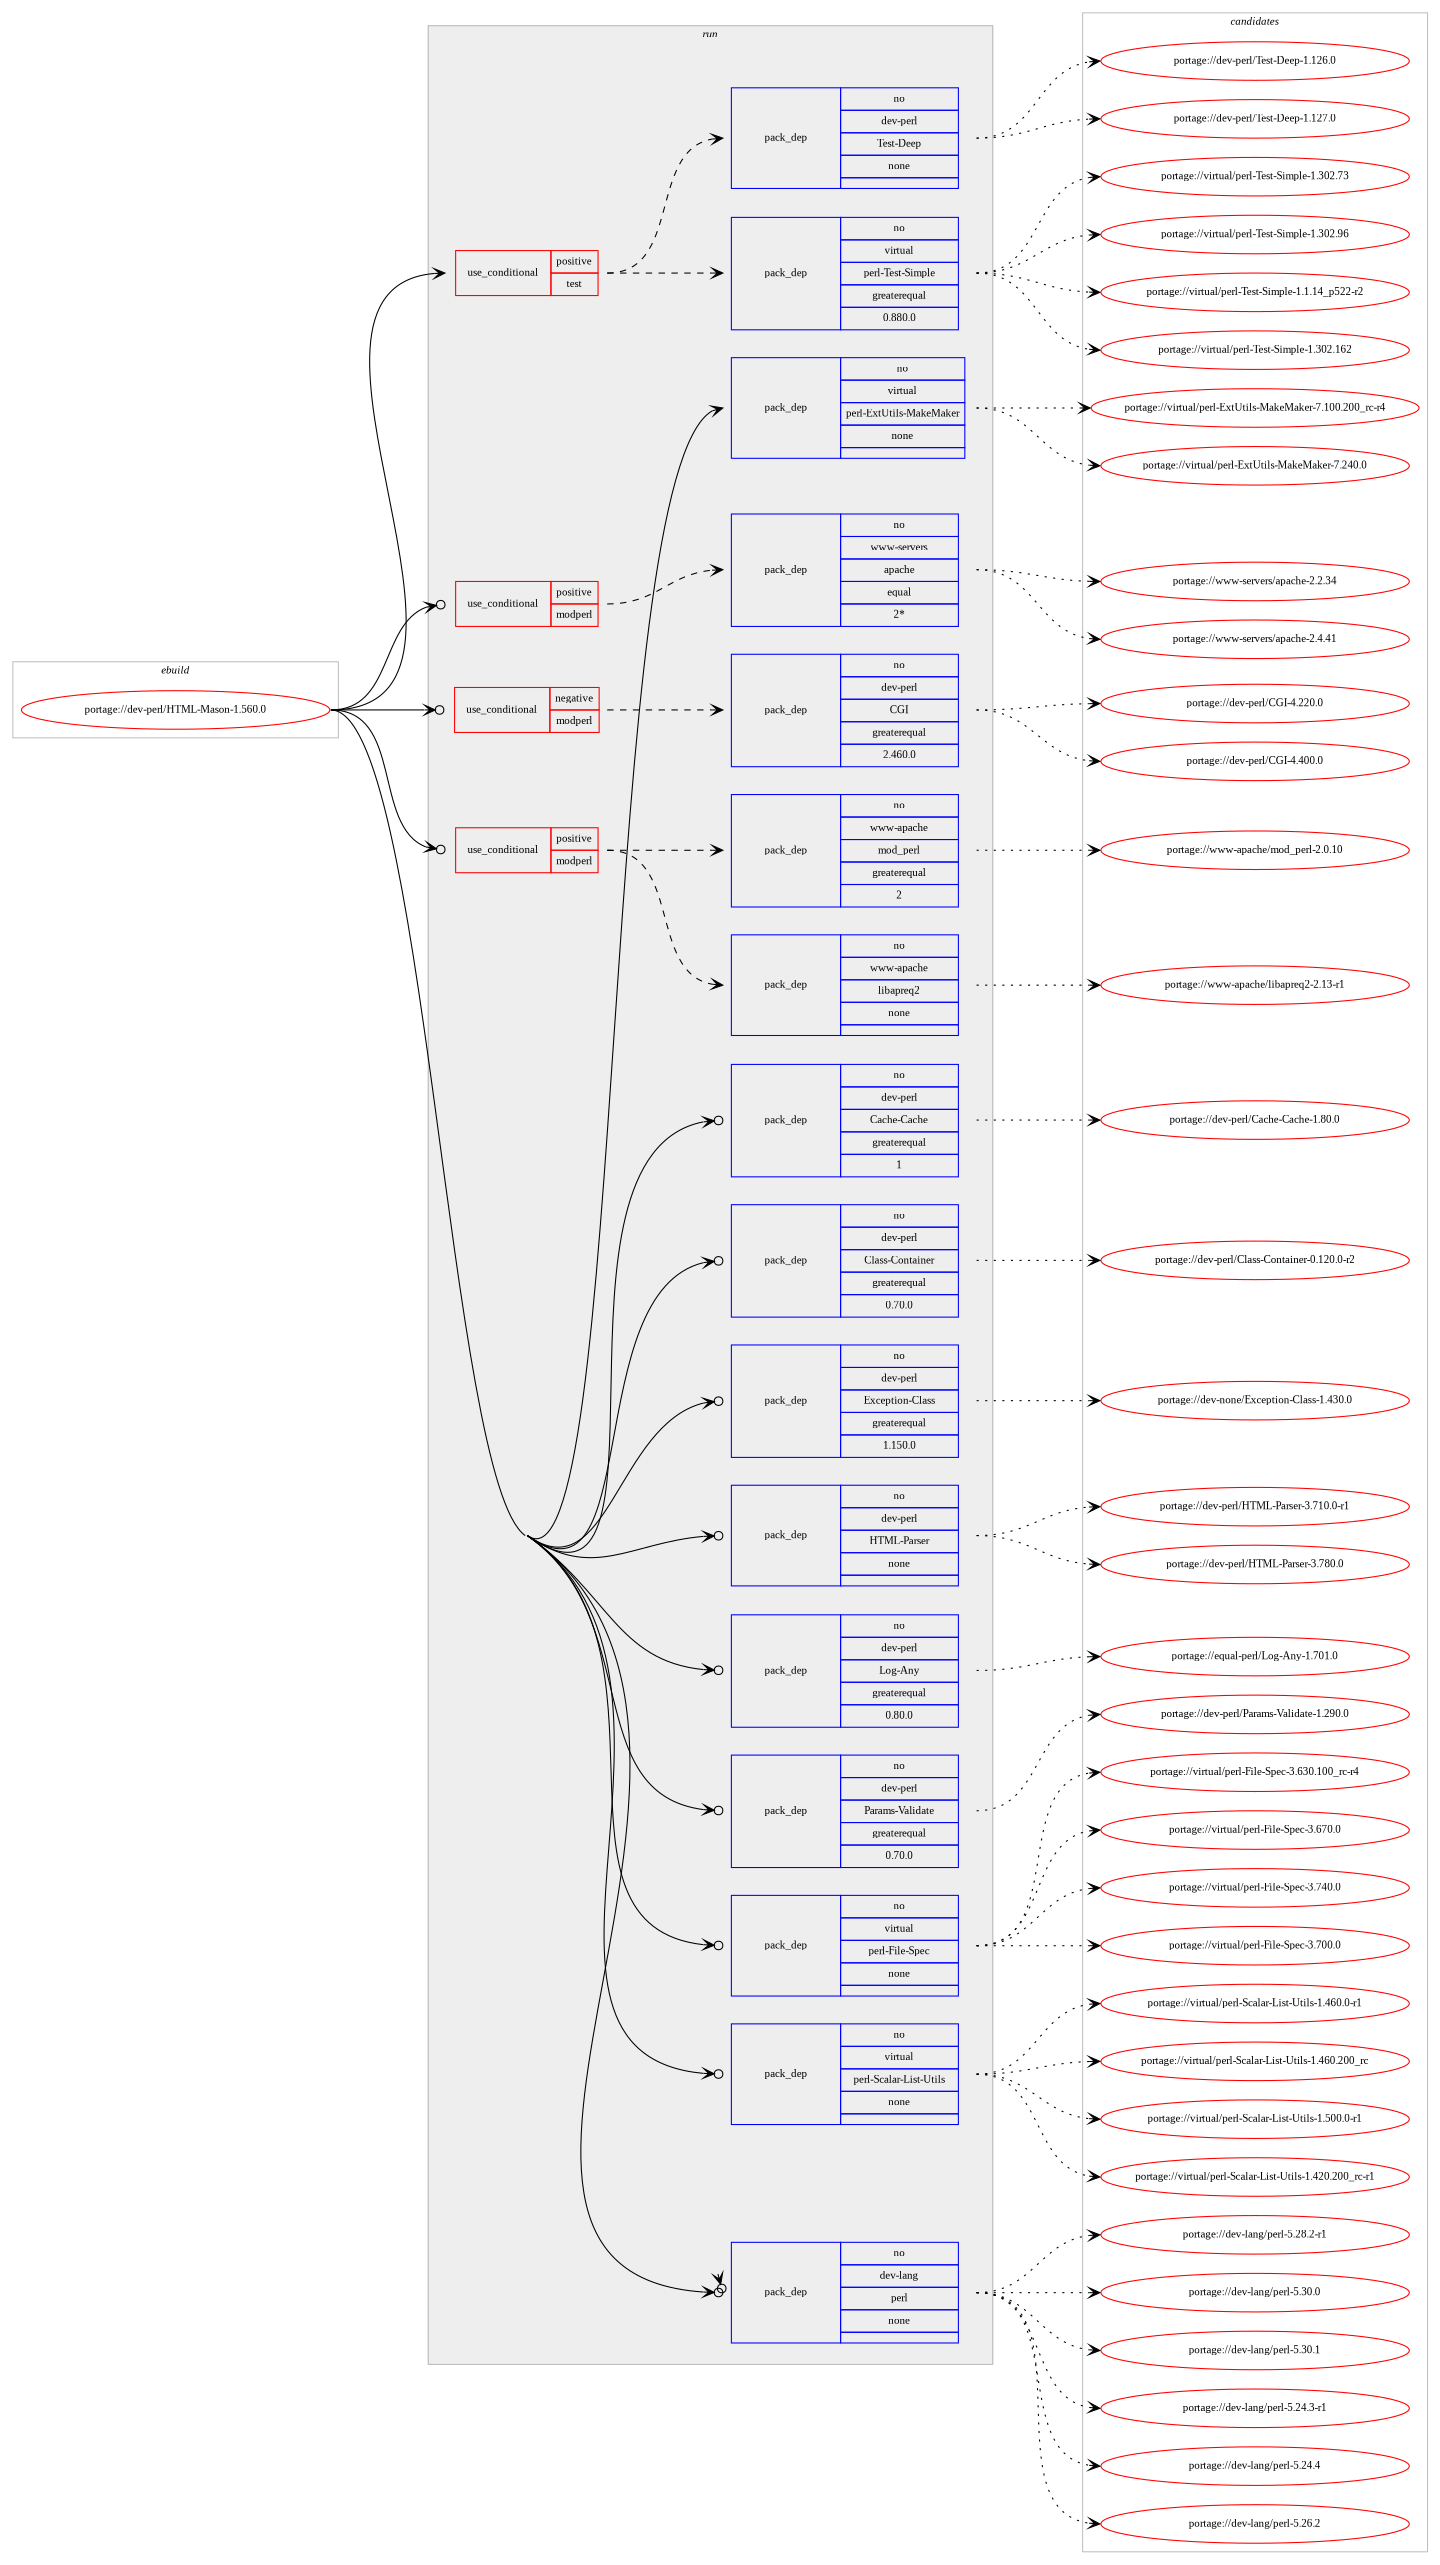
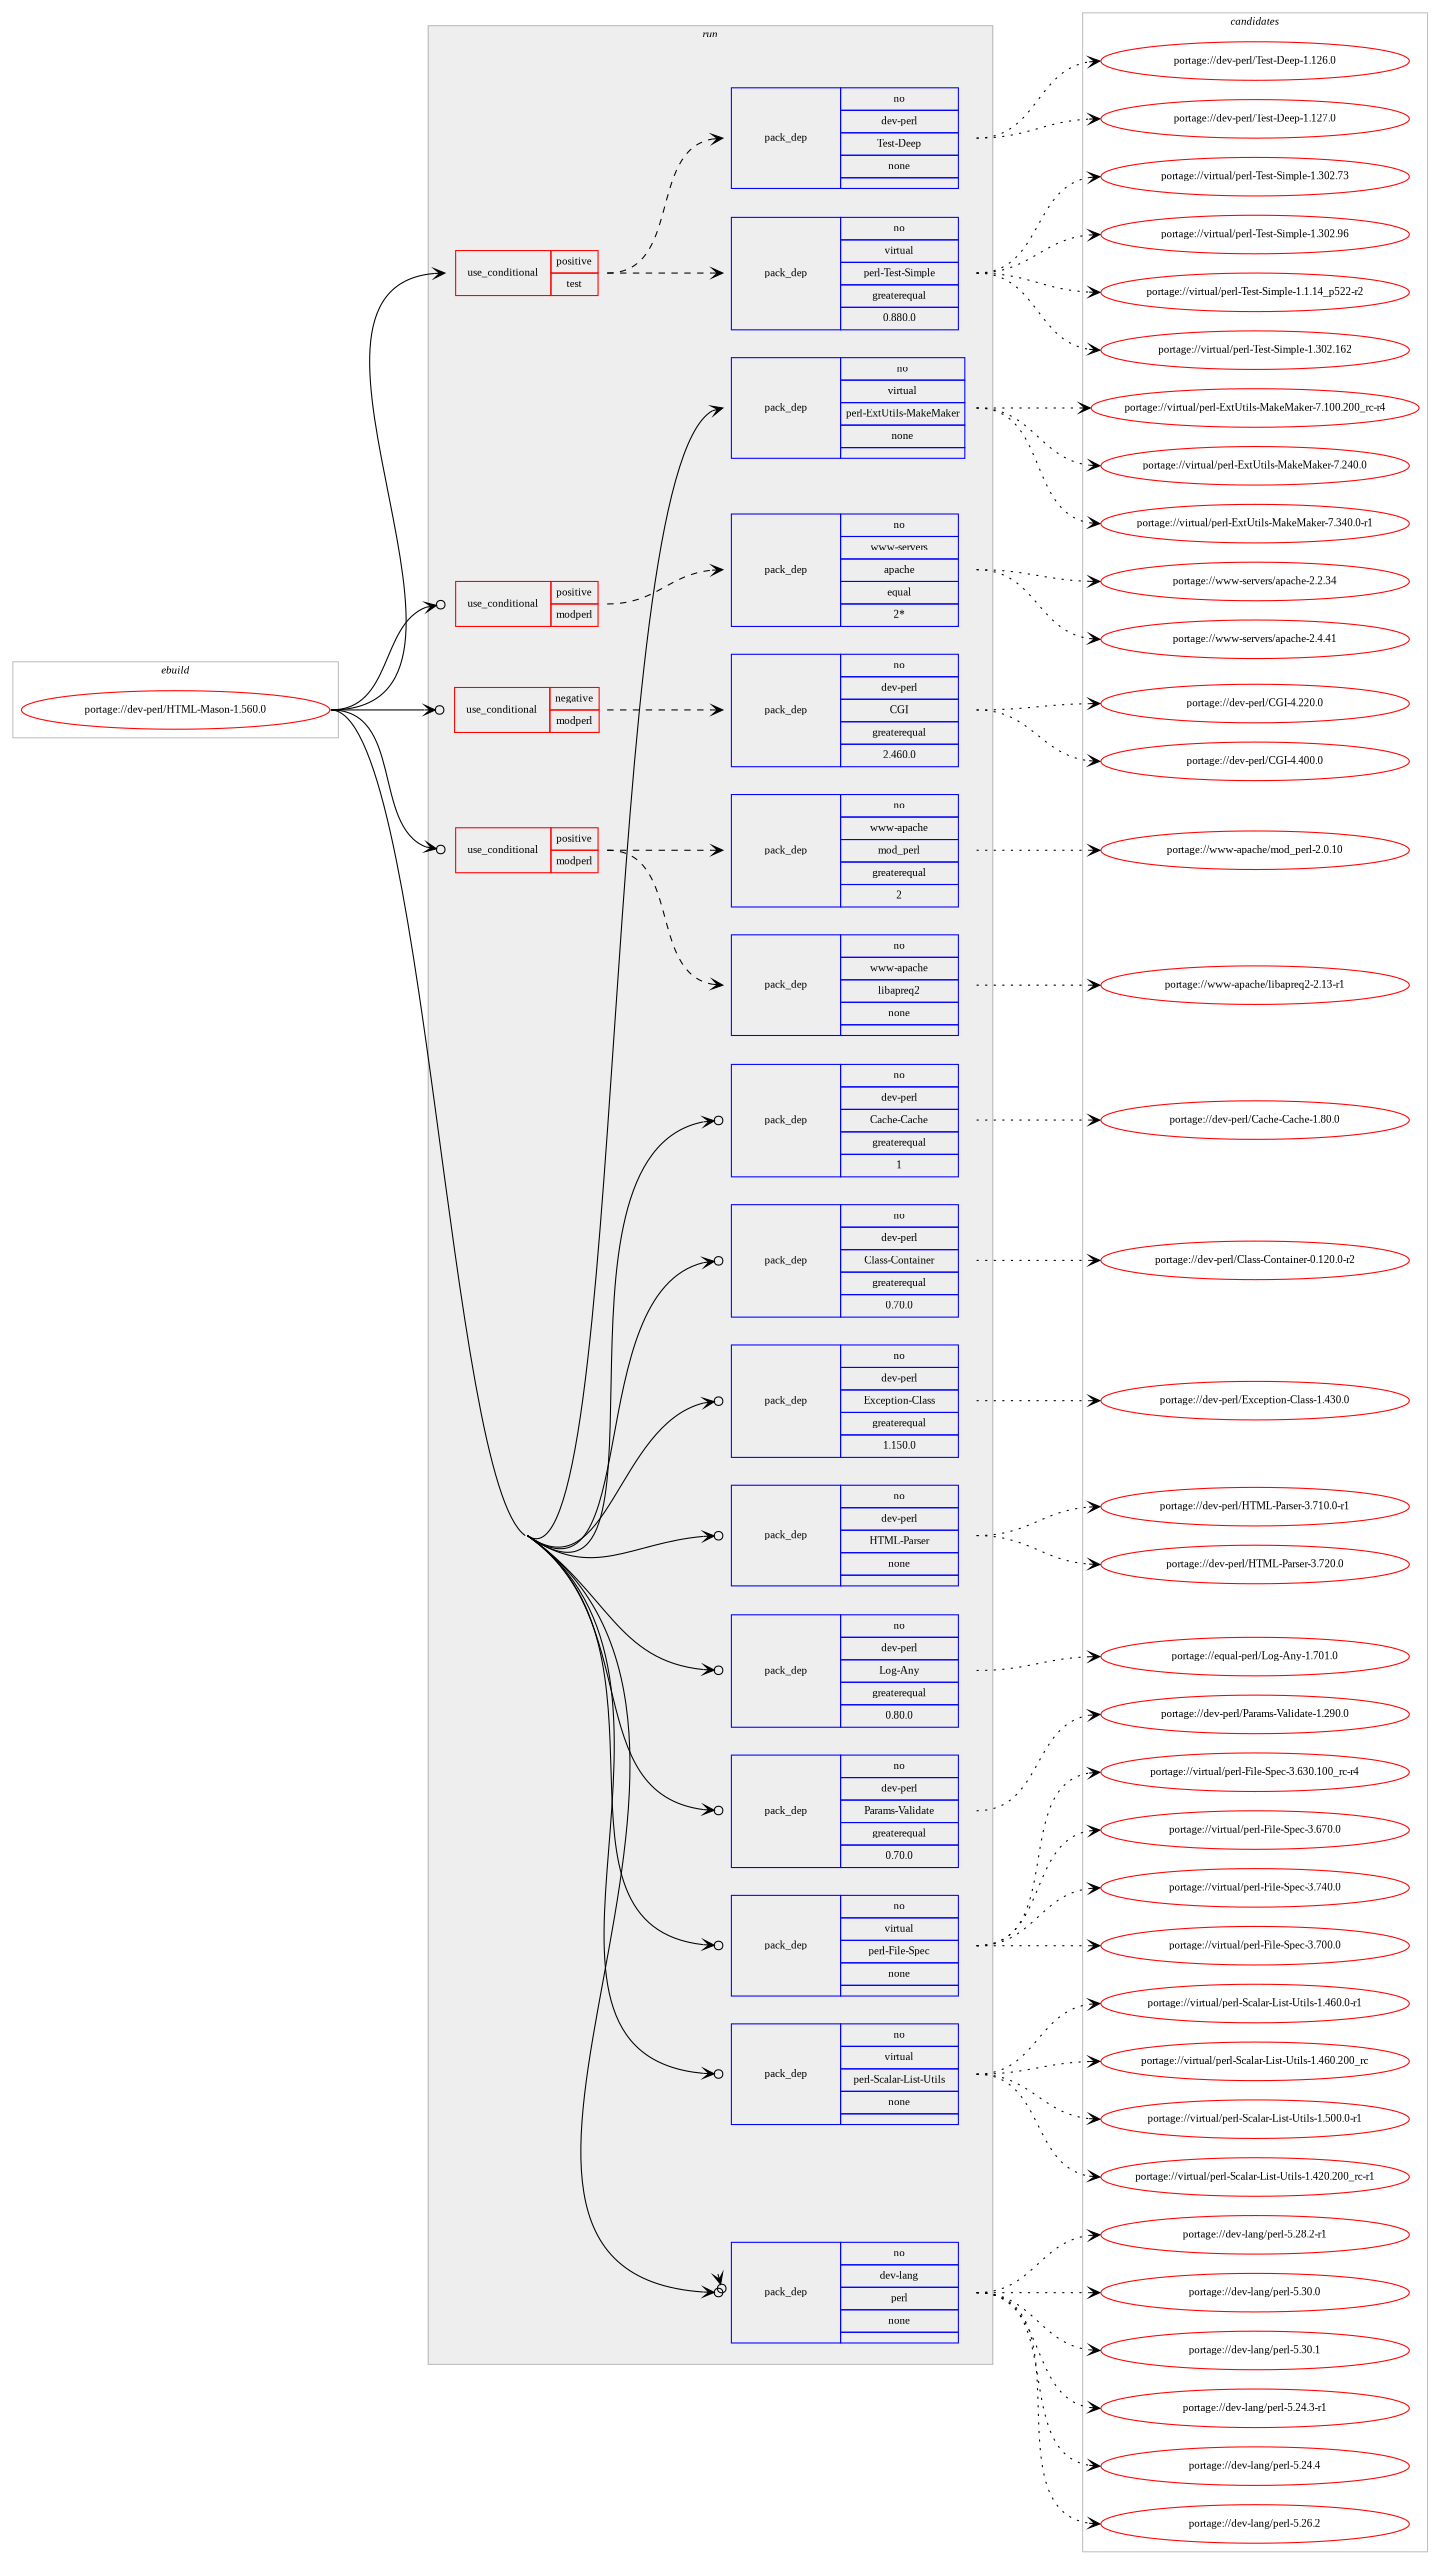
none -> (1255, 524)
(1255, 1401) -> (1255, 1401)
(1255, 1564) -> (1255, 1564)
